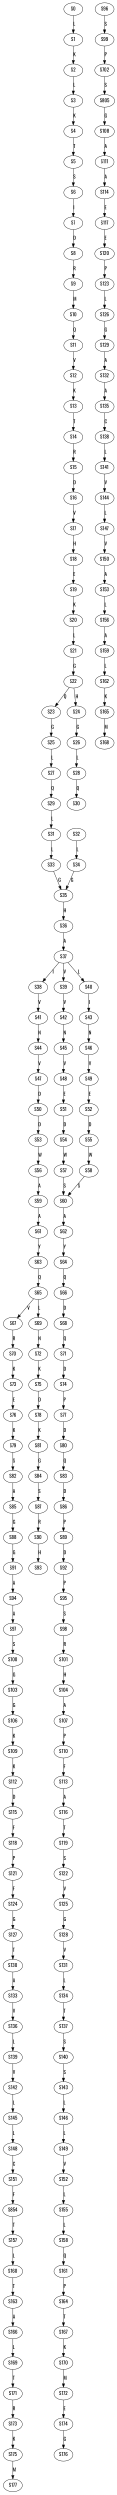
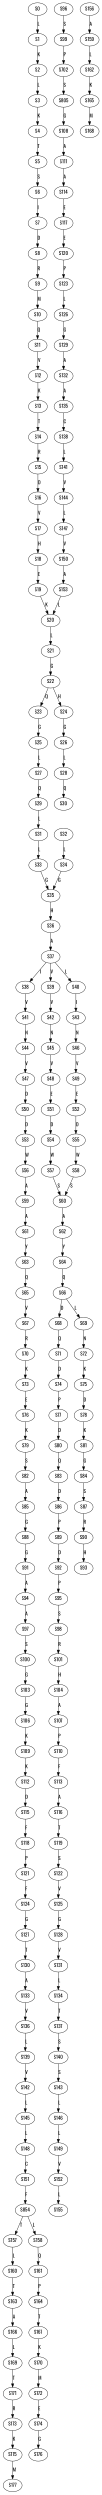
(105, 604) -> (58, 604)
(38, 1307) -> (72, 1307)
(63, 2224) -> (31, 2224)
